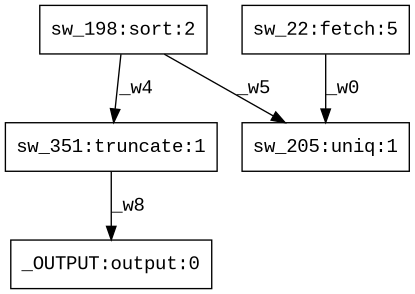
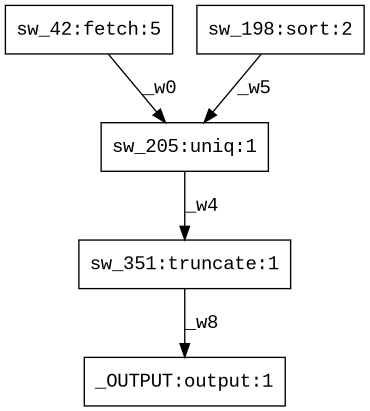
(326, 30) -> (89, 30)
(118, 82) -> (185, 199)
(111, 264) -> (185, 382)
